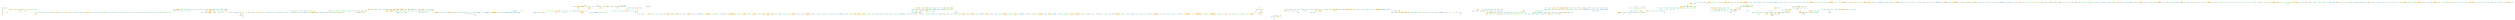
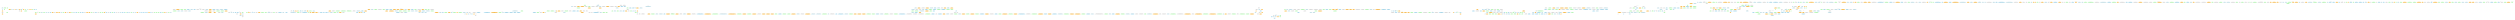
(1831, 2) -> (1831, 2)
